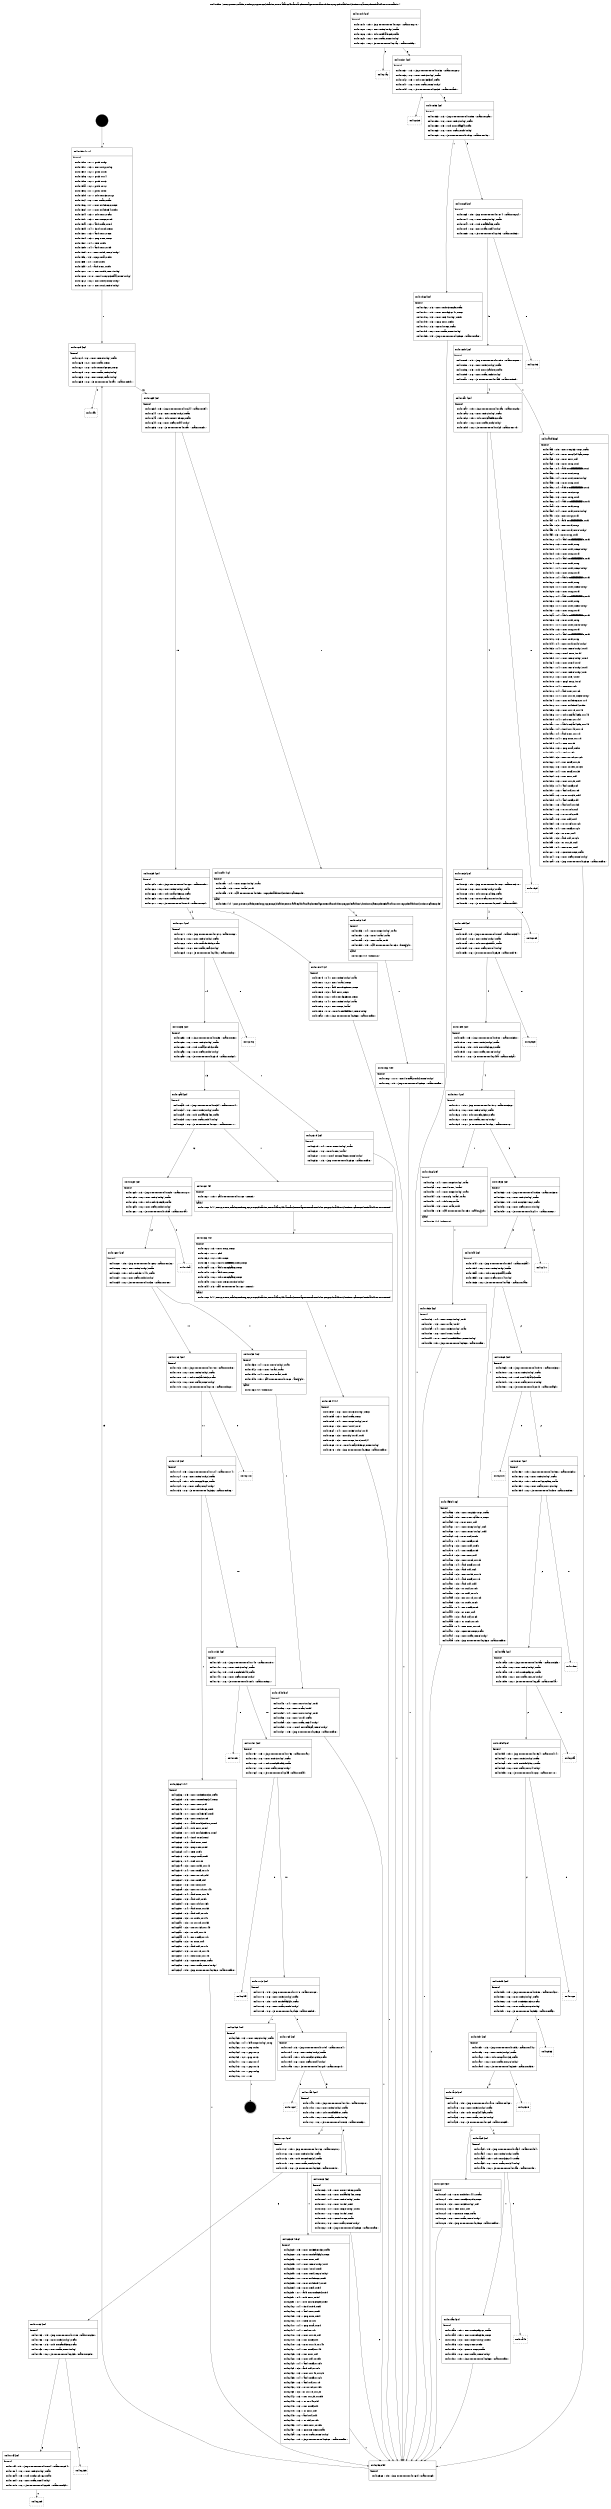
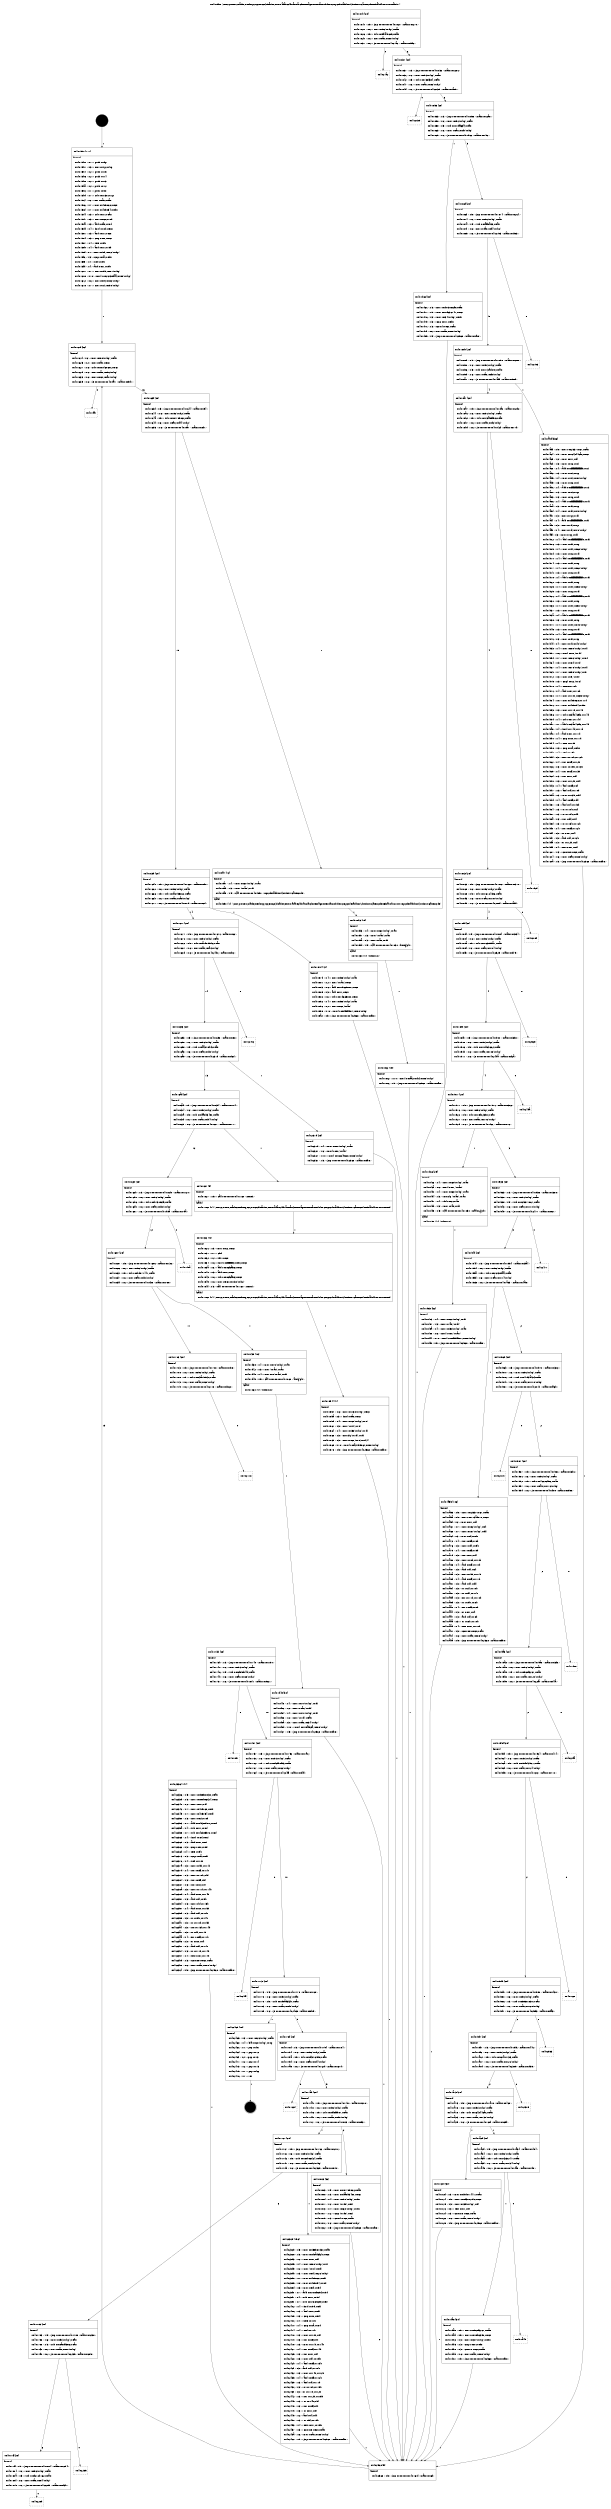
none -> (525, 1110)
(201, 1476) -> none
